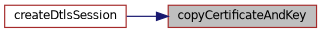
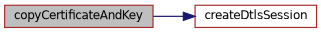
(142, 16) -> (168, 16)
